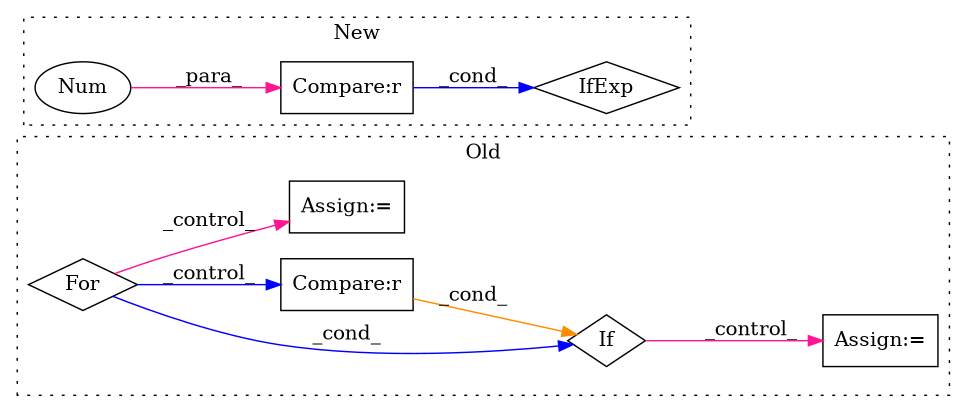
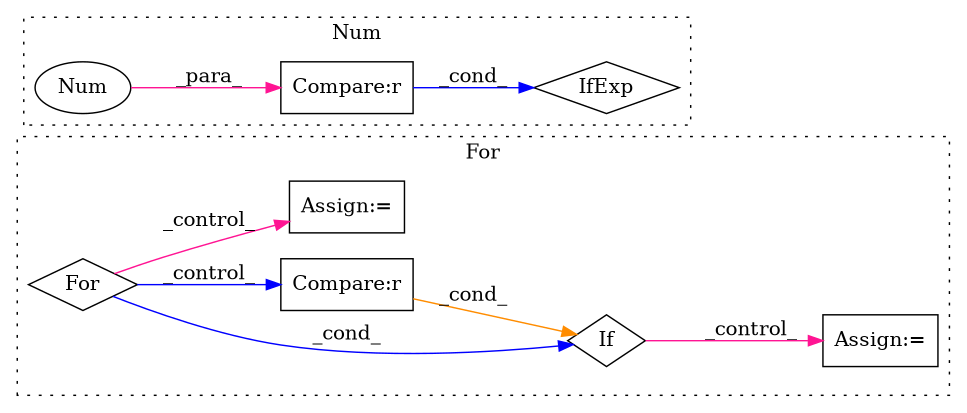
(357, 34) -> (357, 34)
(483, 153) -> (483, 153)
